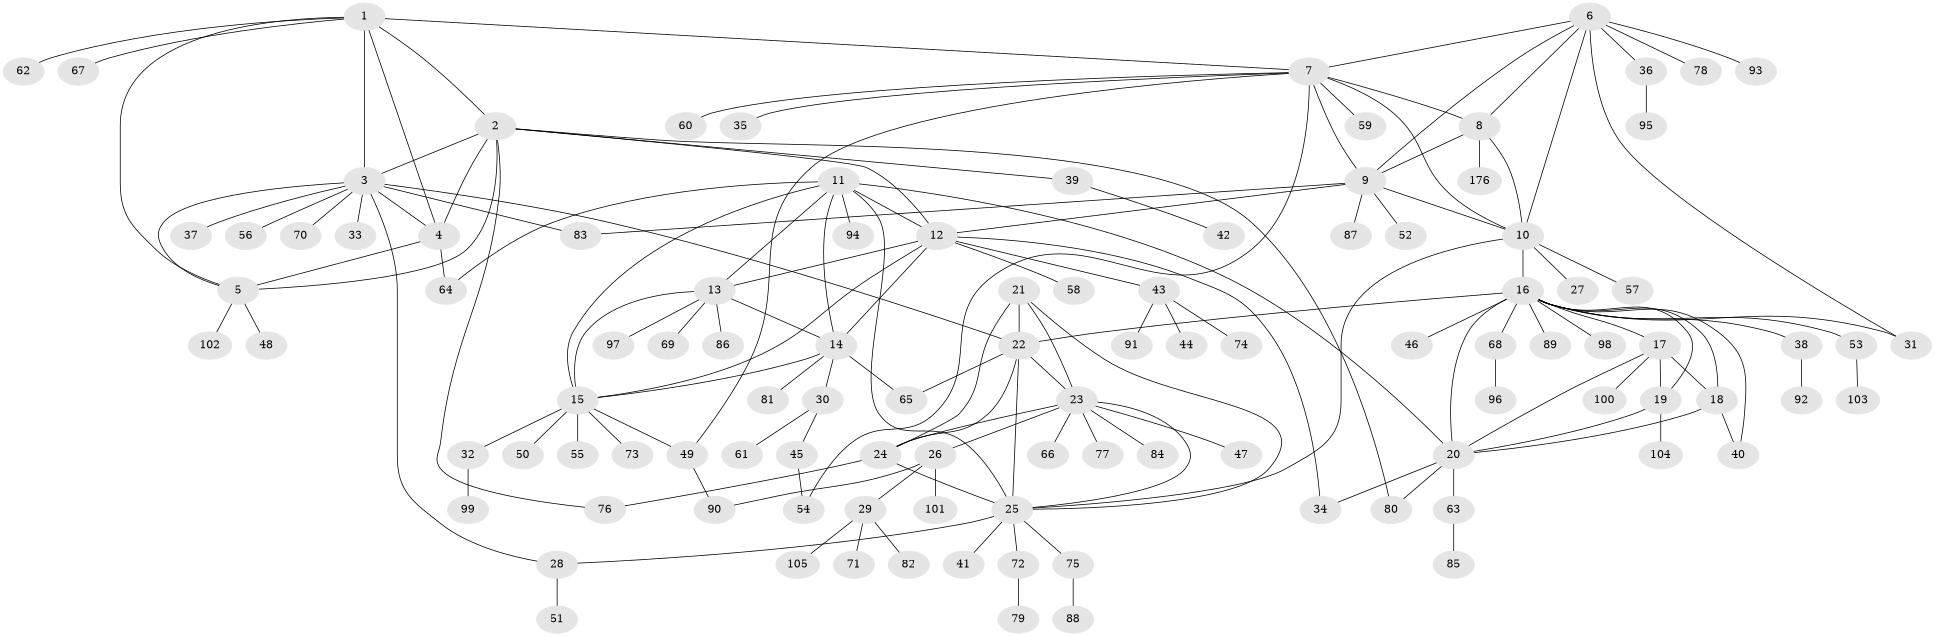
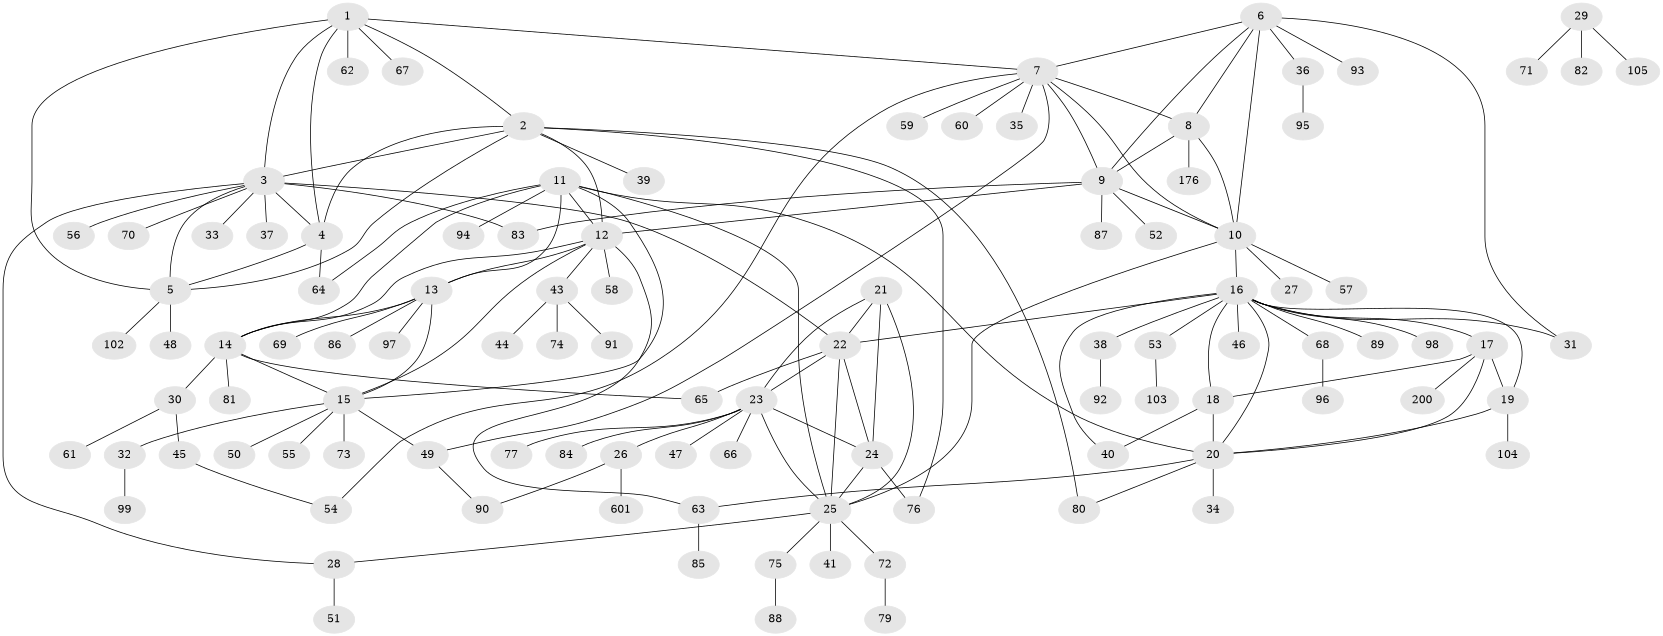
(1701, 72) -> none
(1224, 236) -> none
(1206, 285) -> (509, 422)
(1604, 400) -> (1423, 400)
(900, 483) -> none
(935, 510) -> (621, 510)
